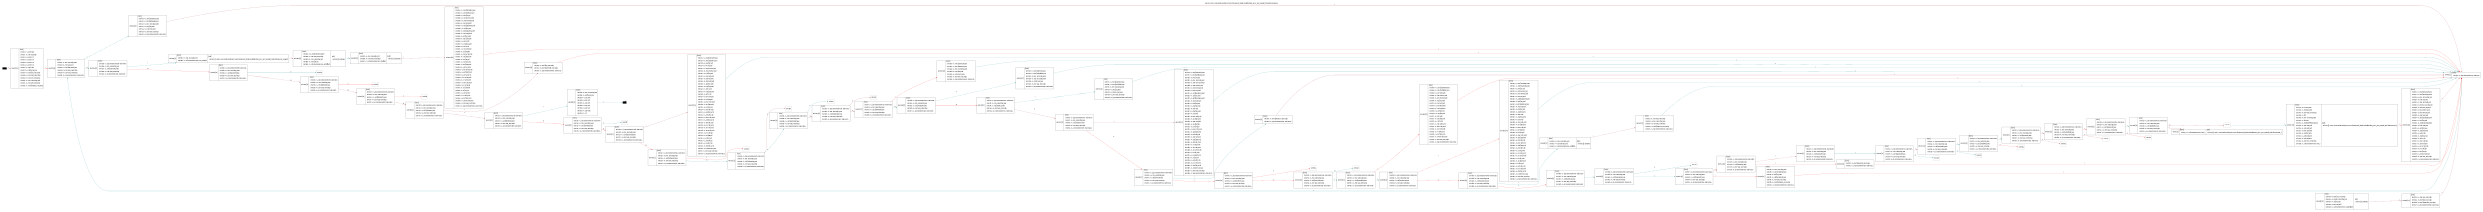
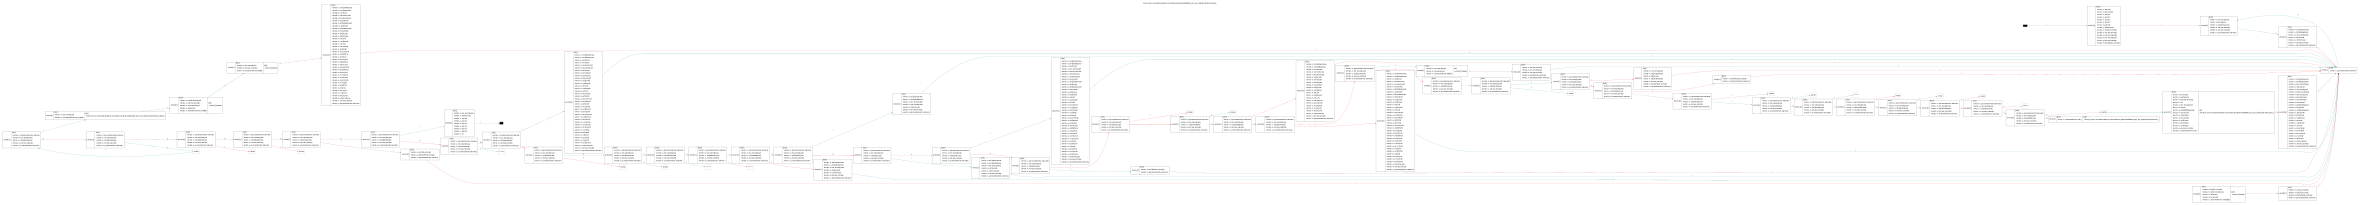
(86, 68) -> (116, 157)
none -> (1771, 94)
